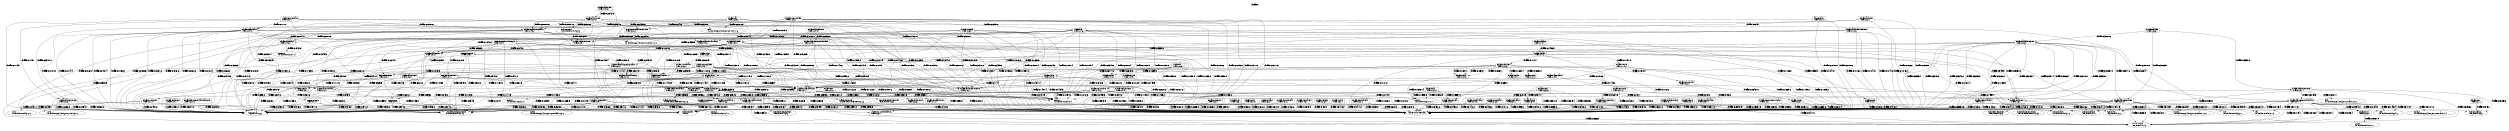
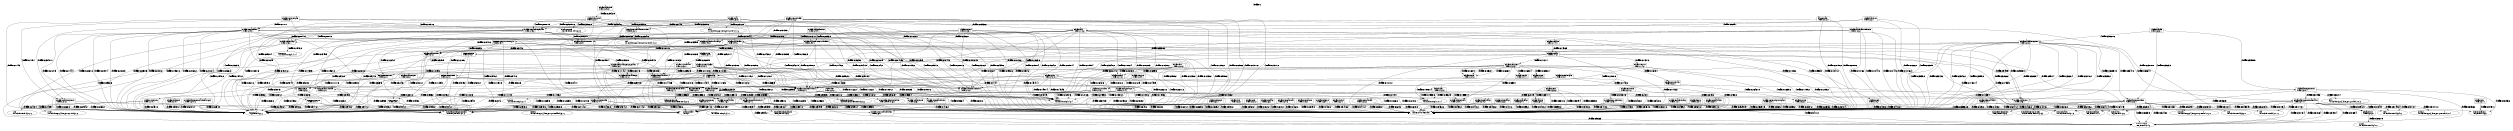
(266, 60) -> (266, 60)
(1554, 76) -> (1564, 76)
(1360, 101) -> (1365, 101)
